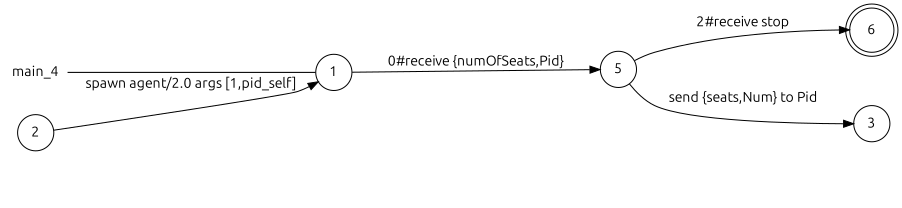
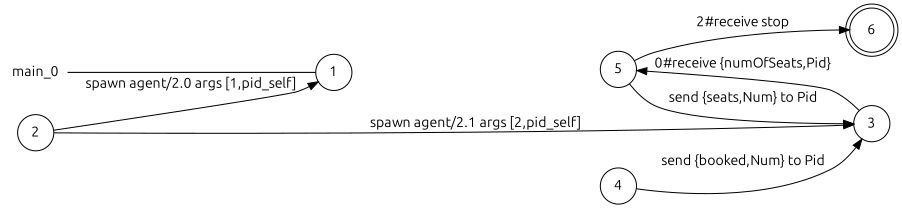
(471, 71) -> (757, 80)
(36, 72) -> (36, 72)
none -> (449, 132)
none -> (618, 186)
